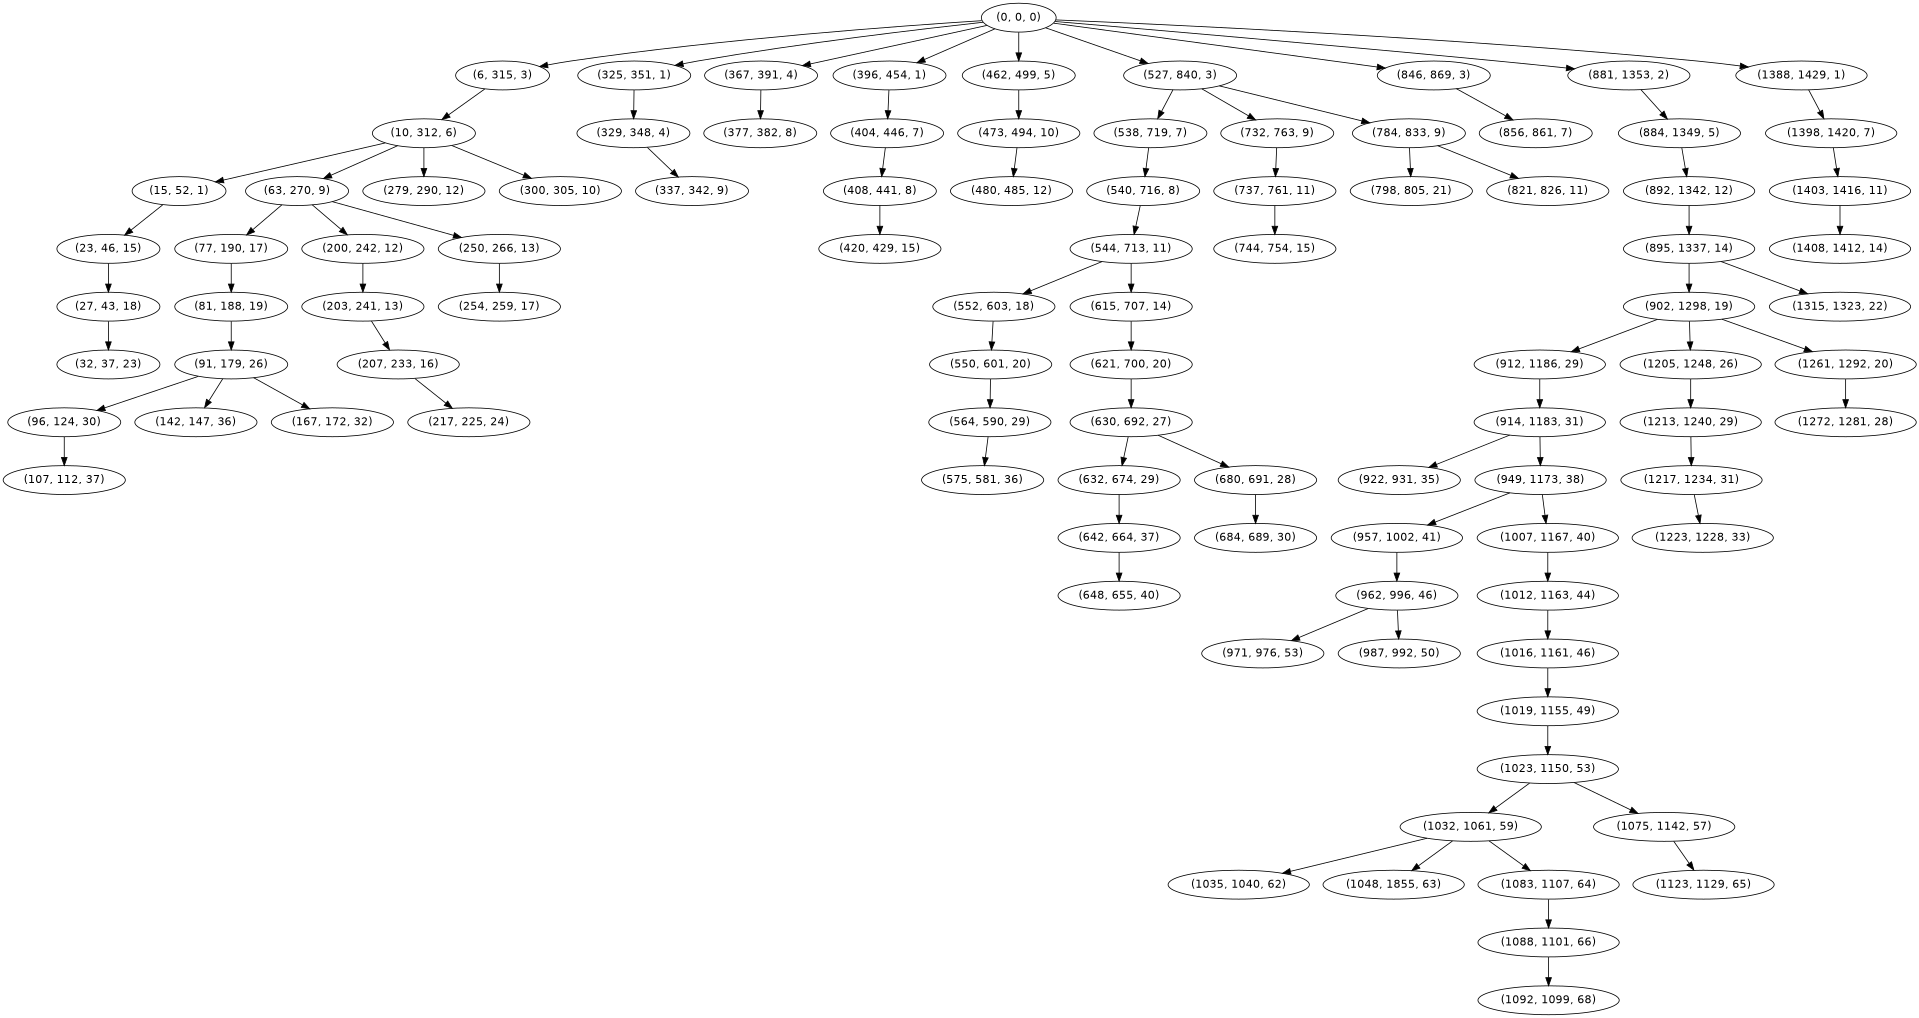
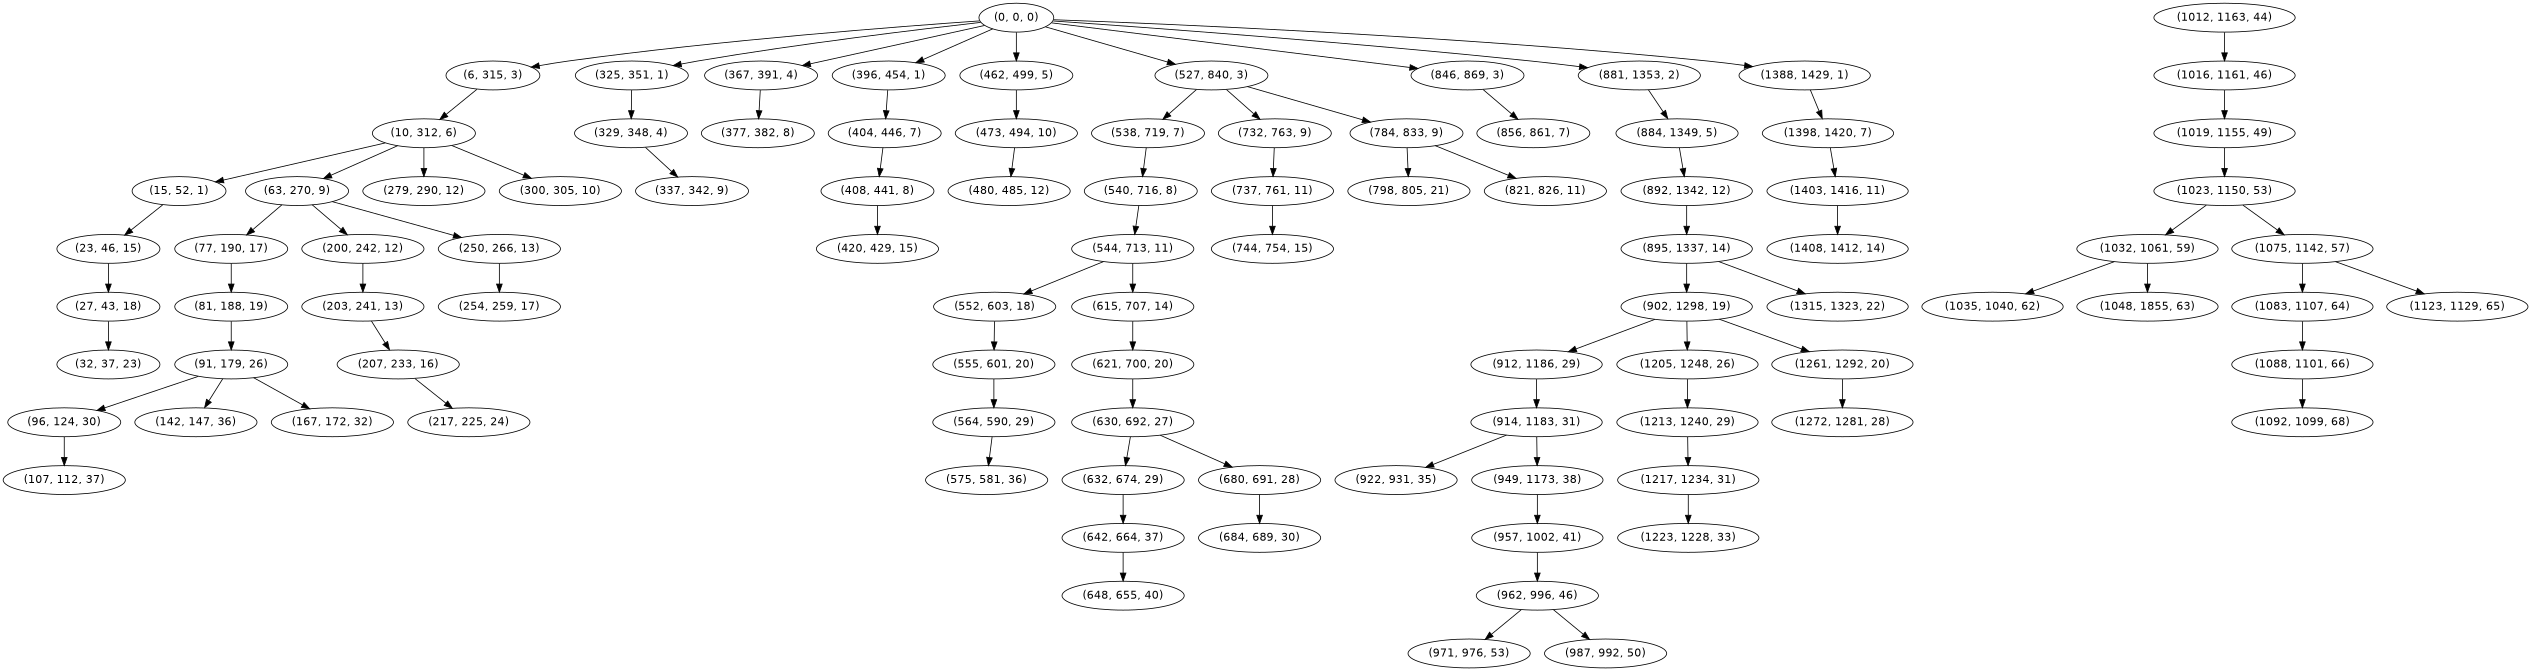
(991, 364) -> (994, 364)
(1548, 538) -> none
(1506, 853) -> (2302, 274)
